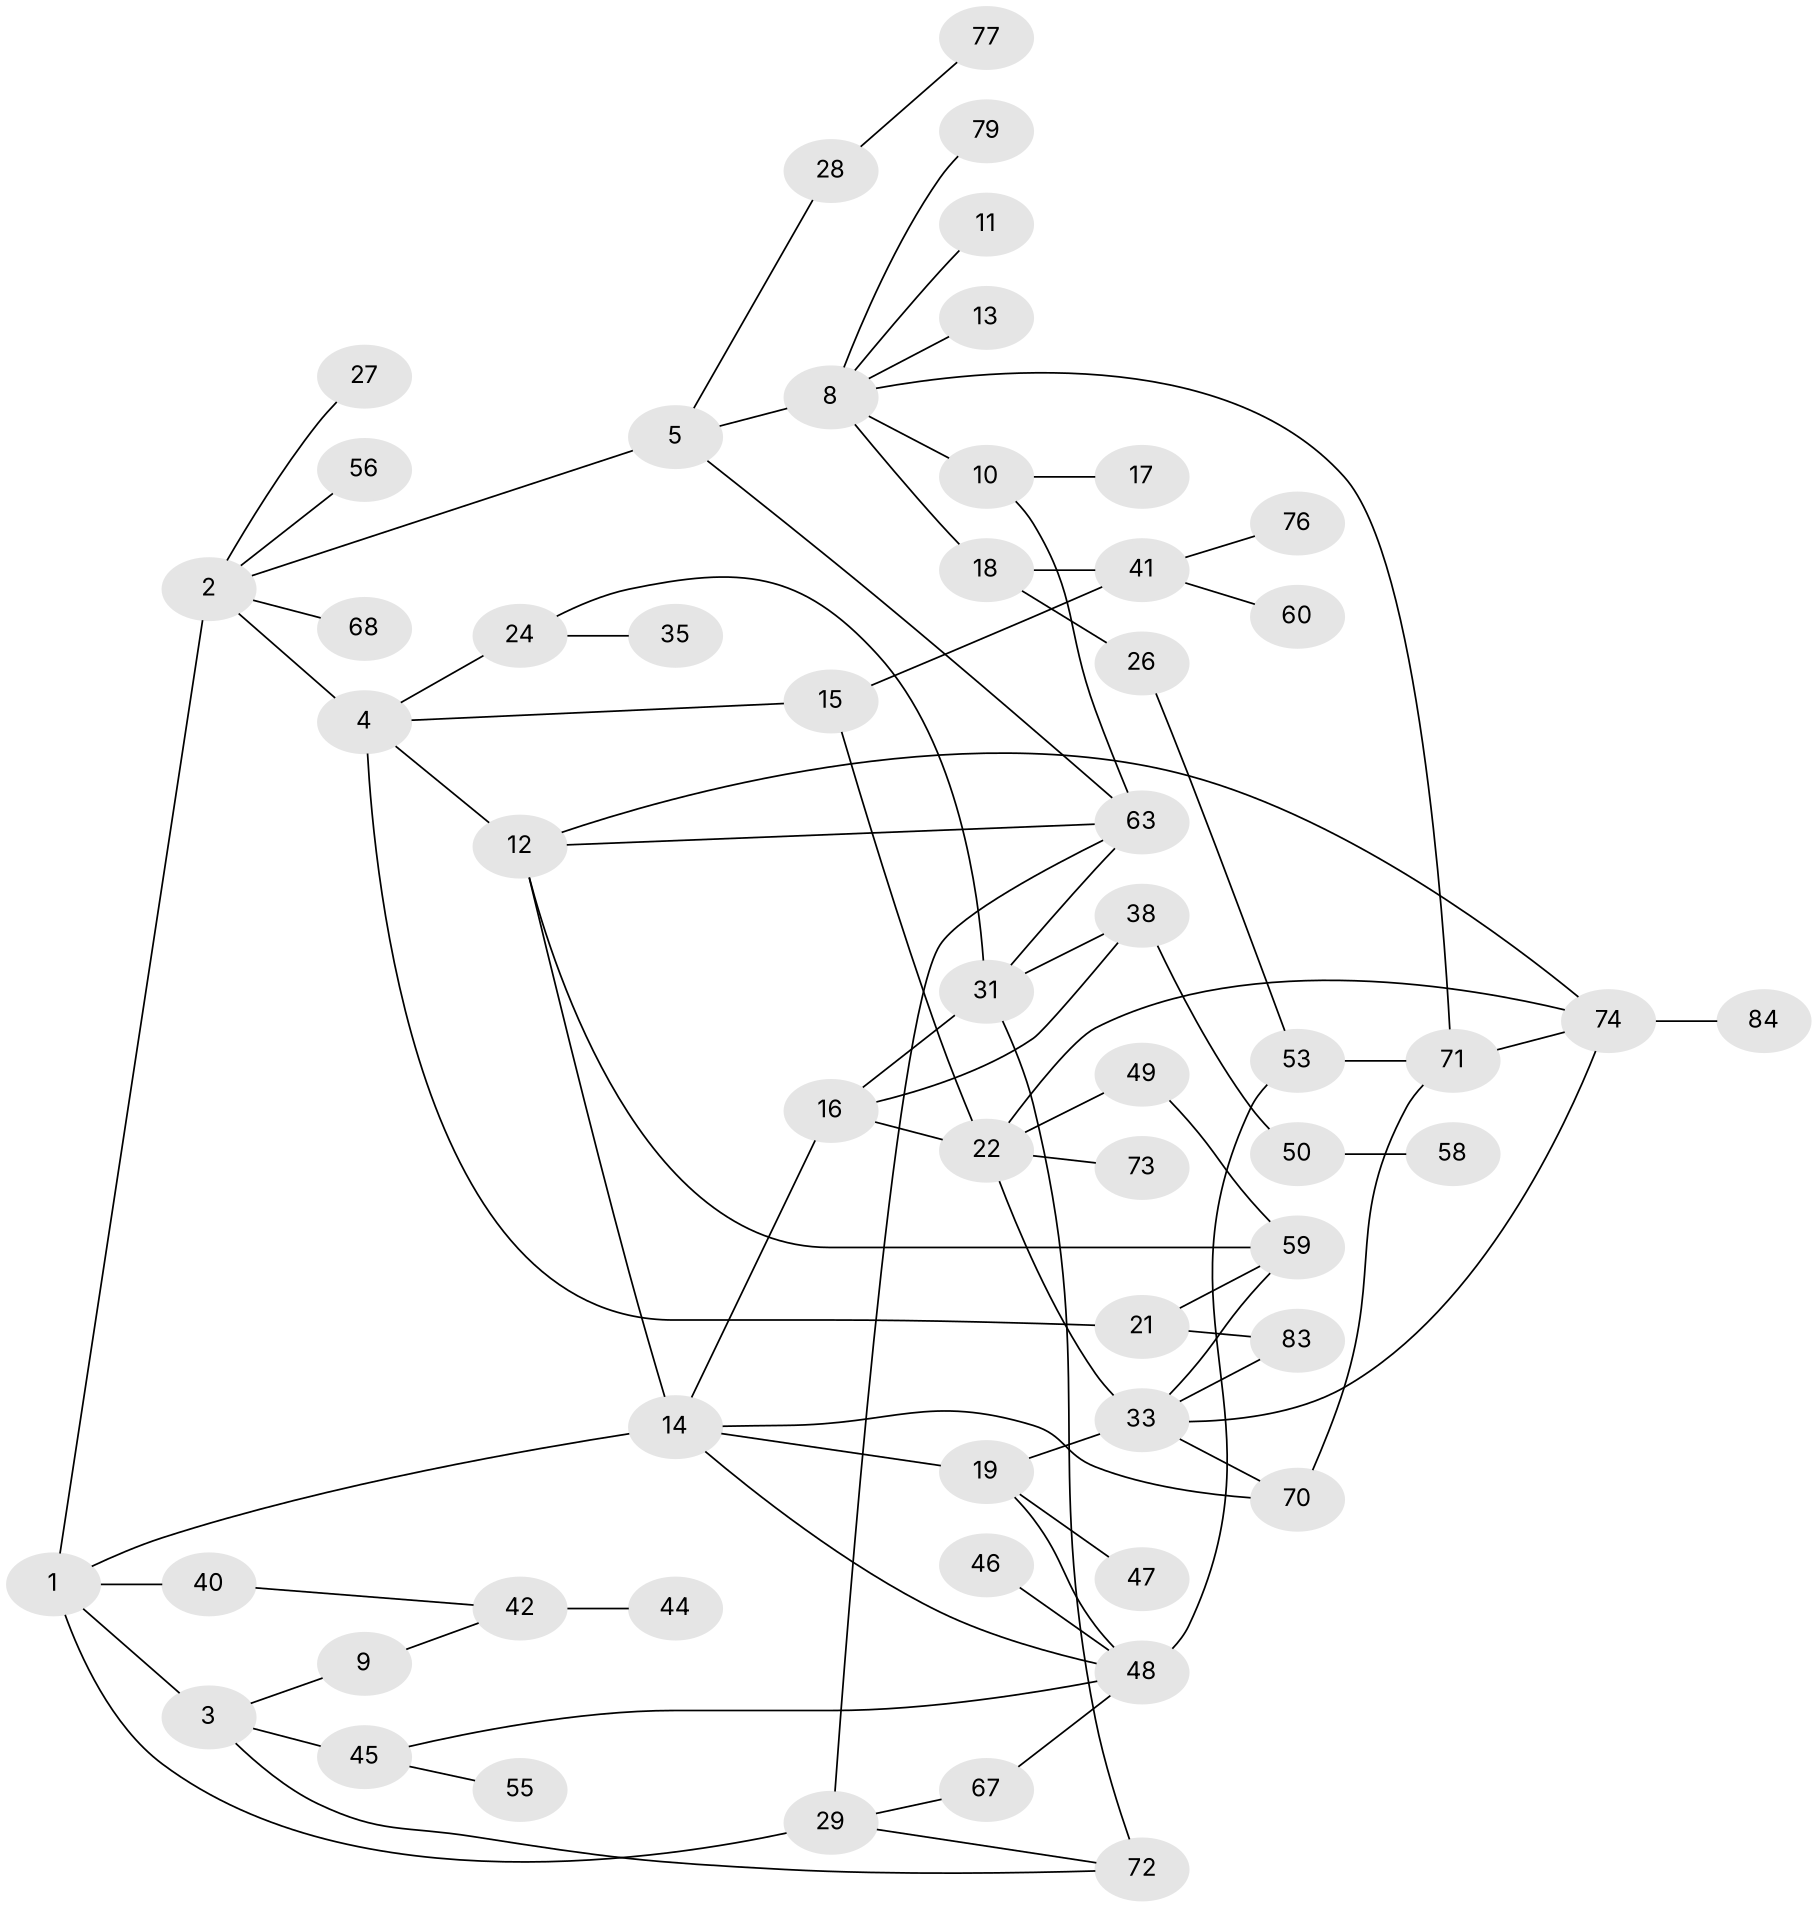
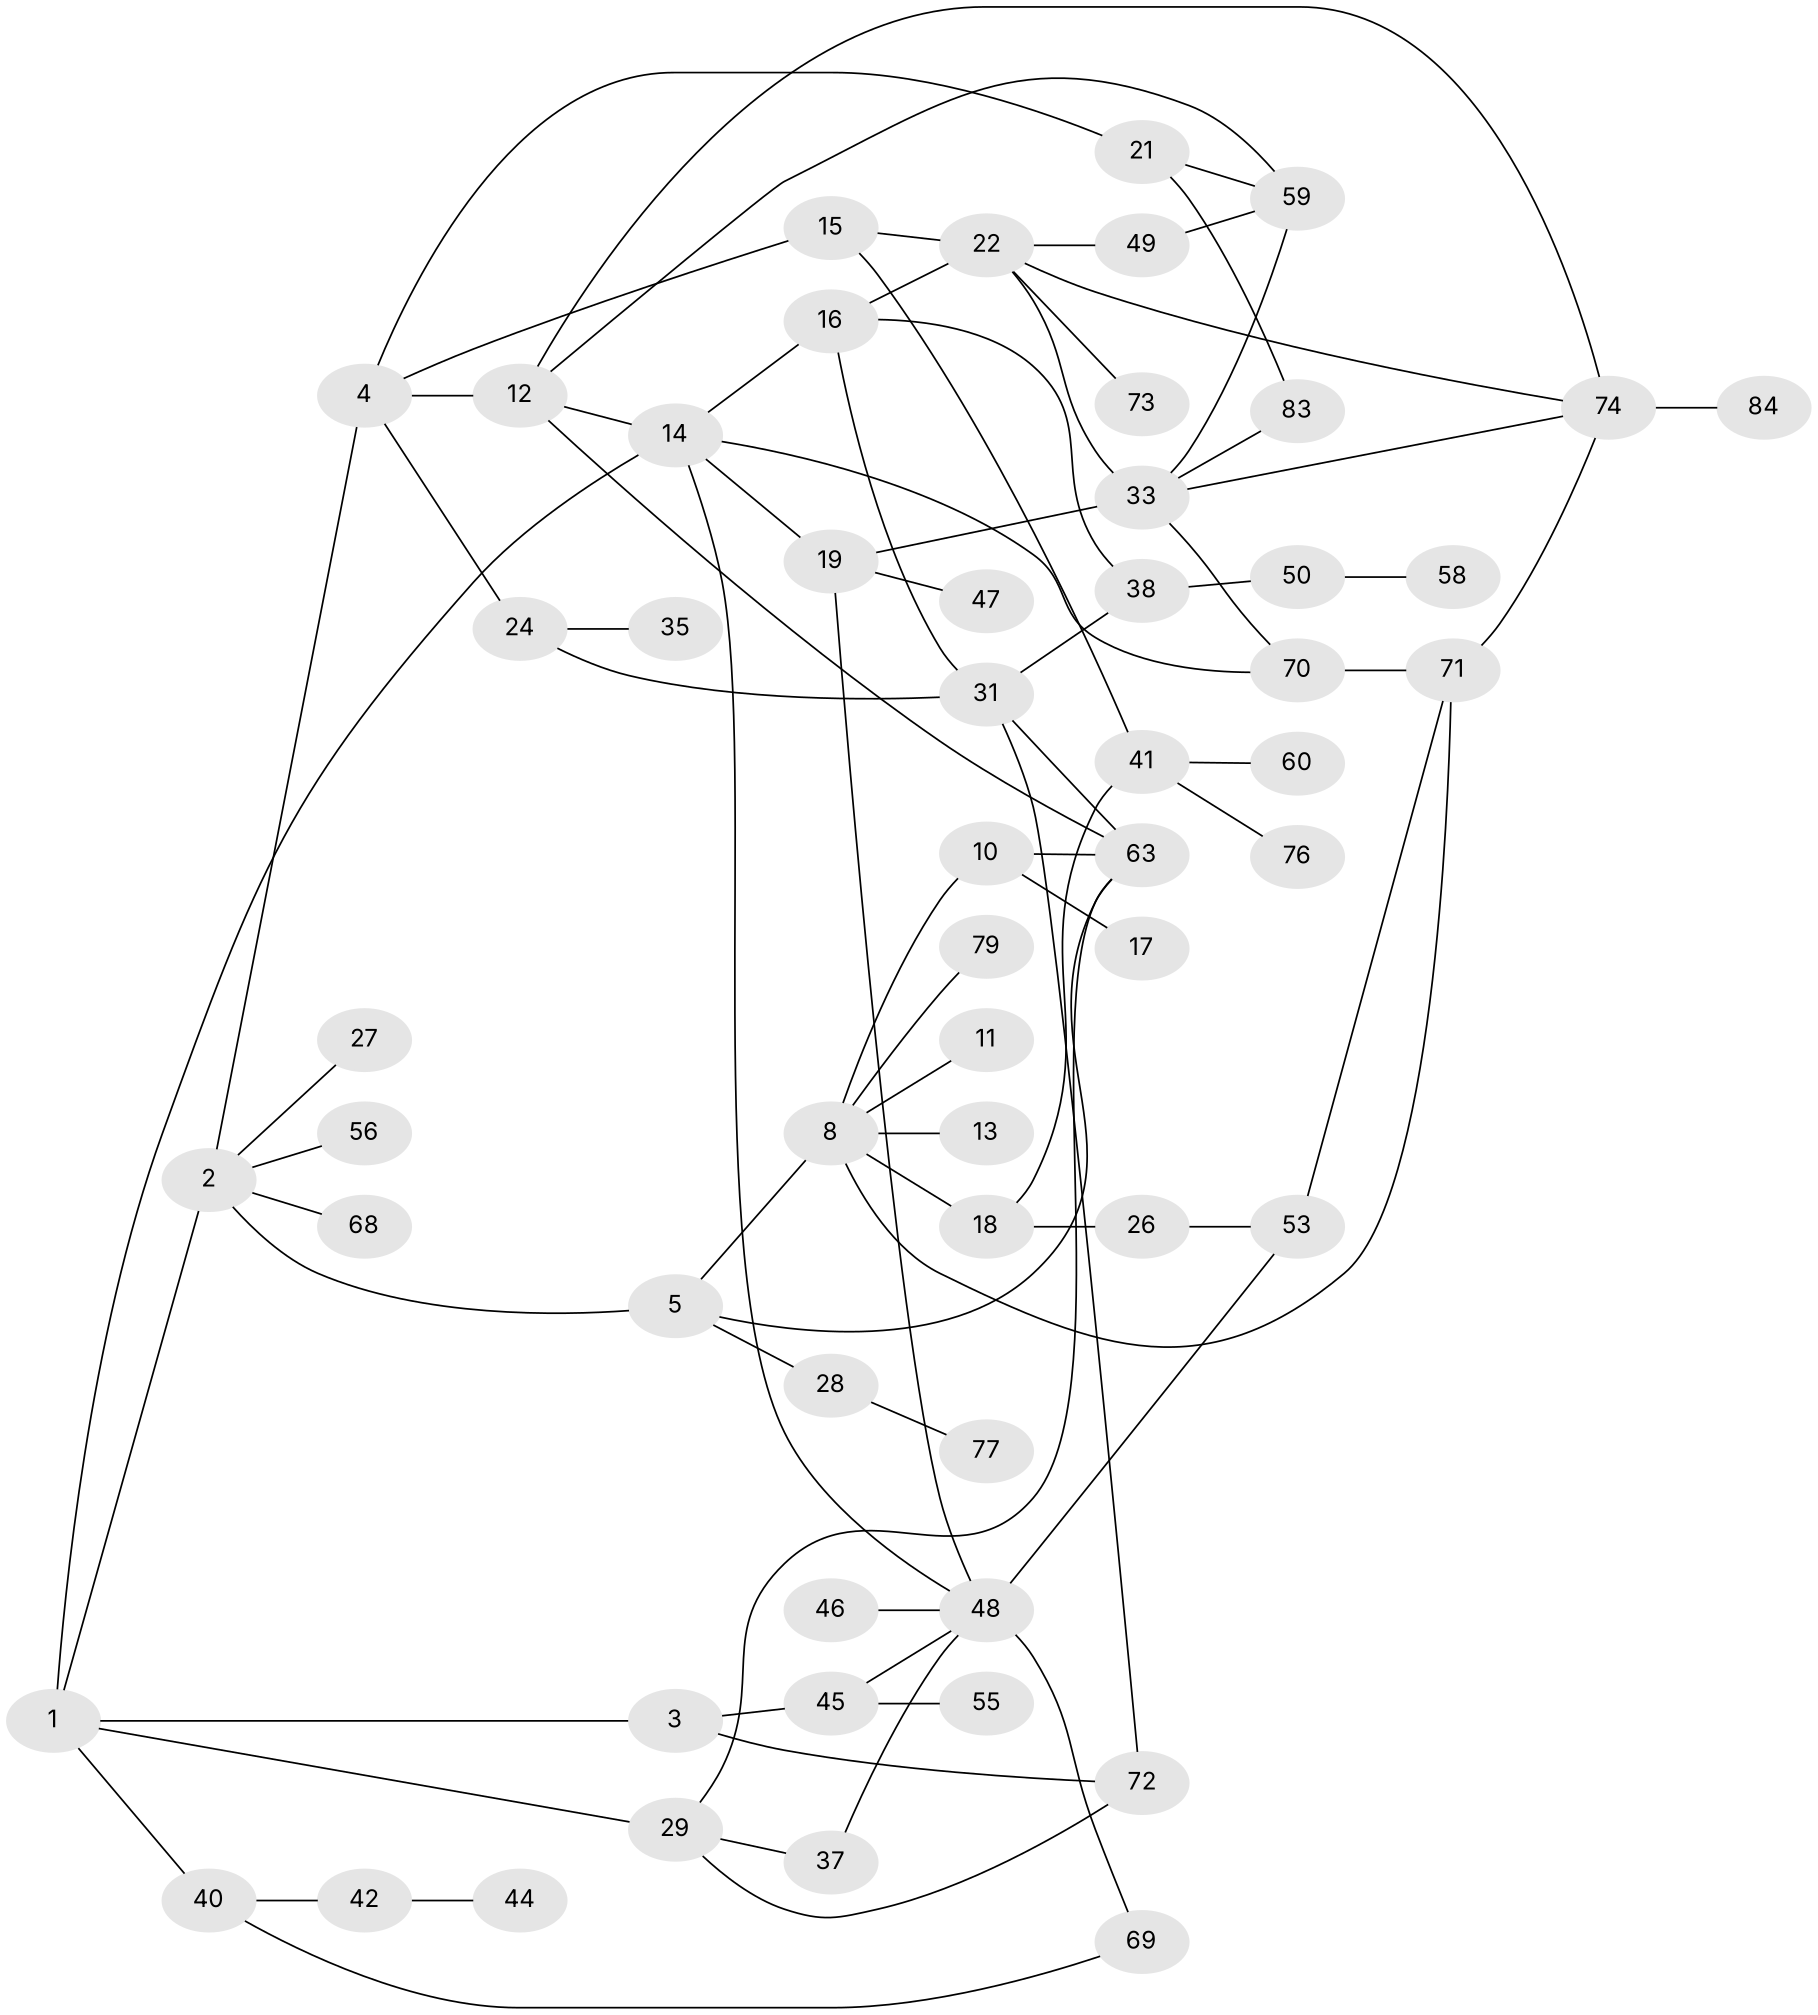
(365, 1664) -> none
(987, 1790) -> (831, 1863)
none -> (1142, 1942)
